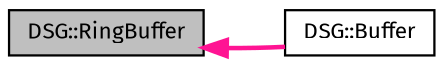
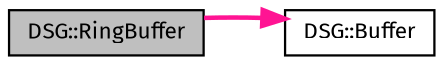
(256, 48) -> (233, 18)
